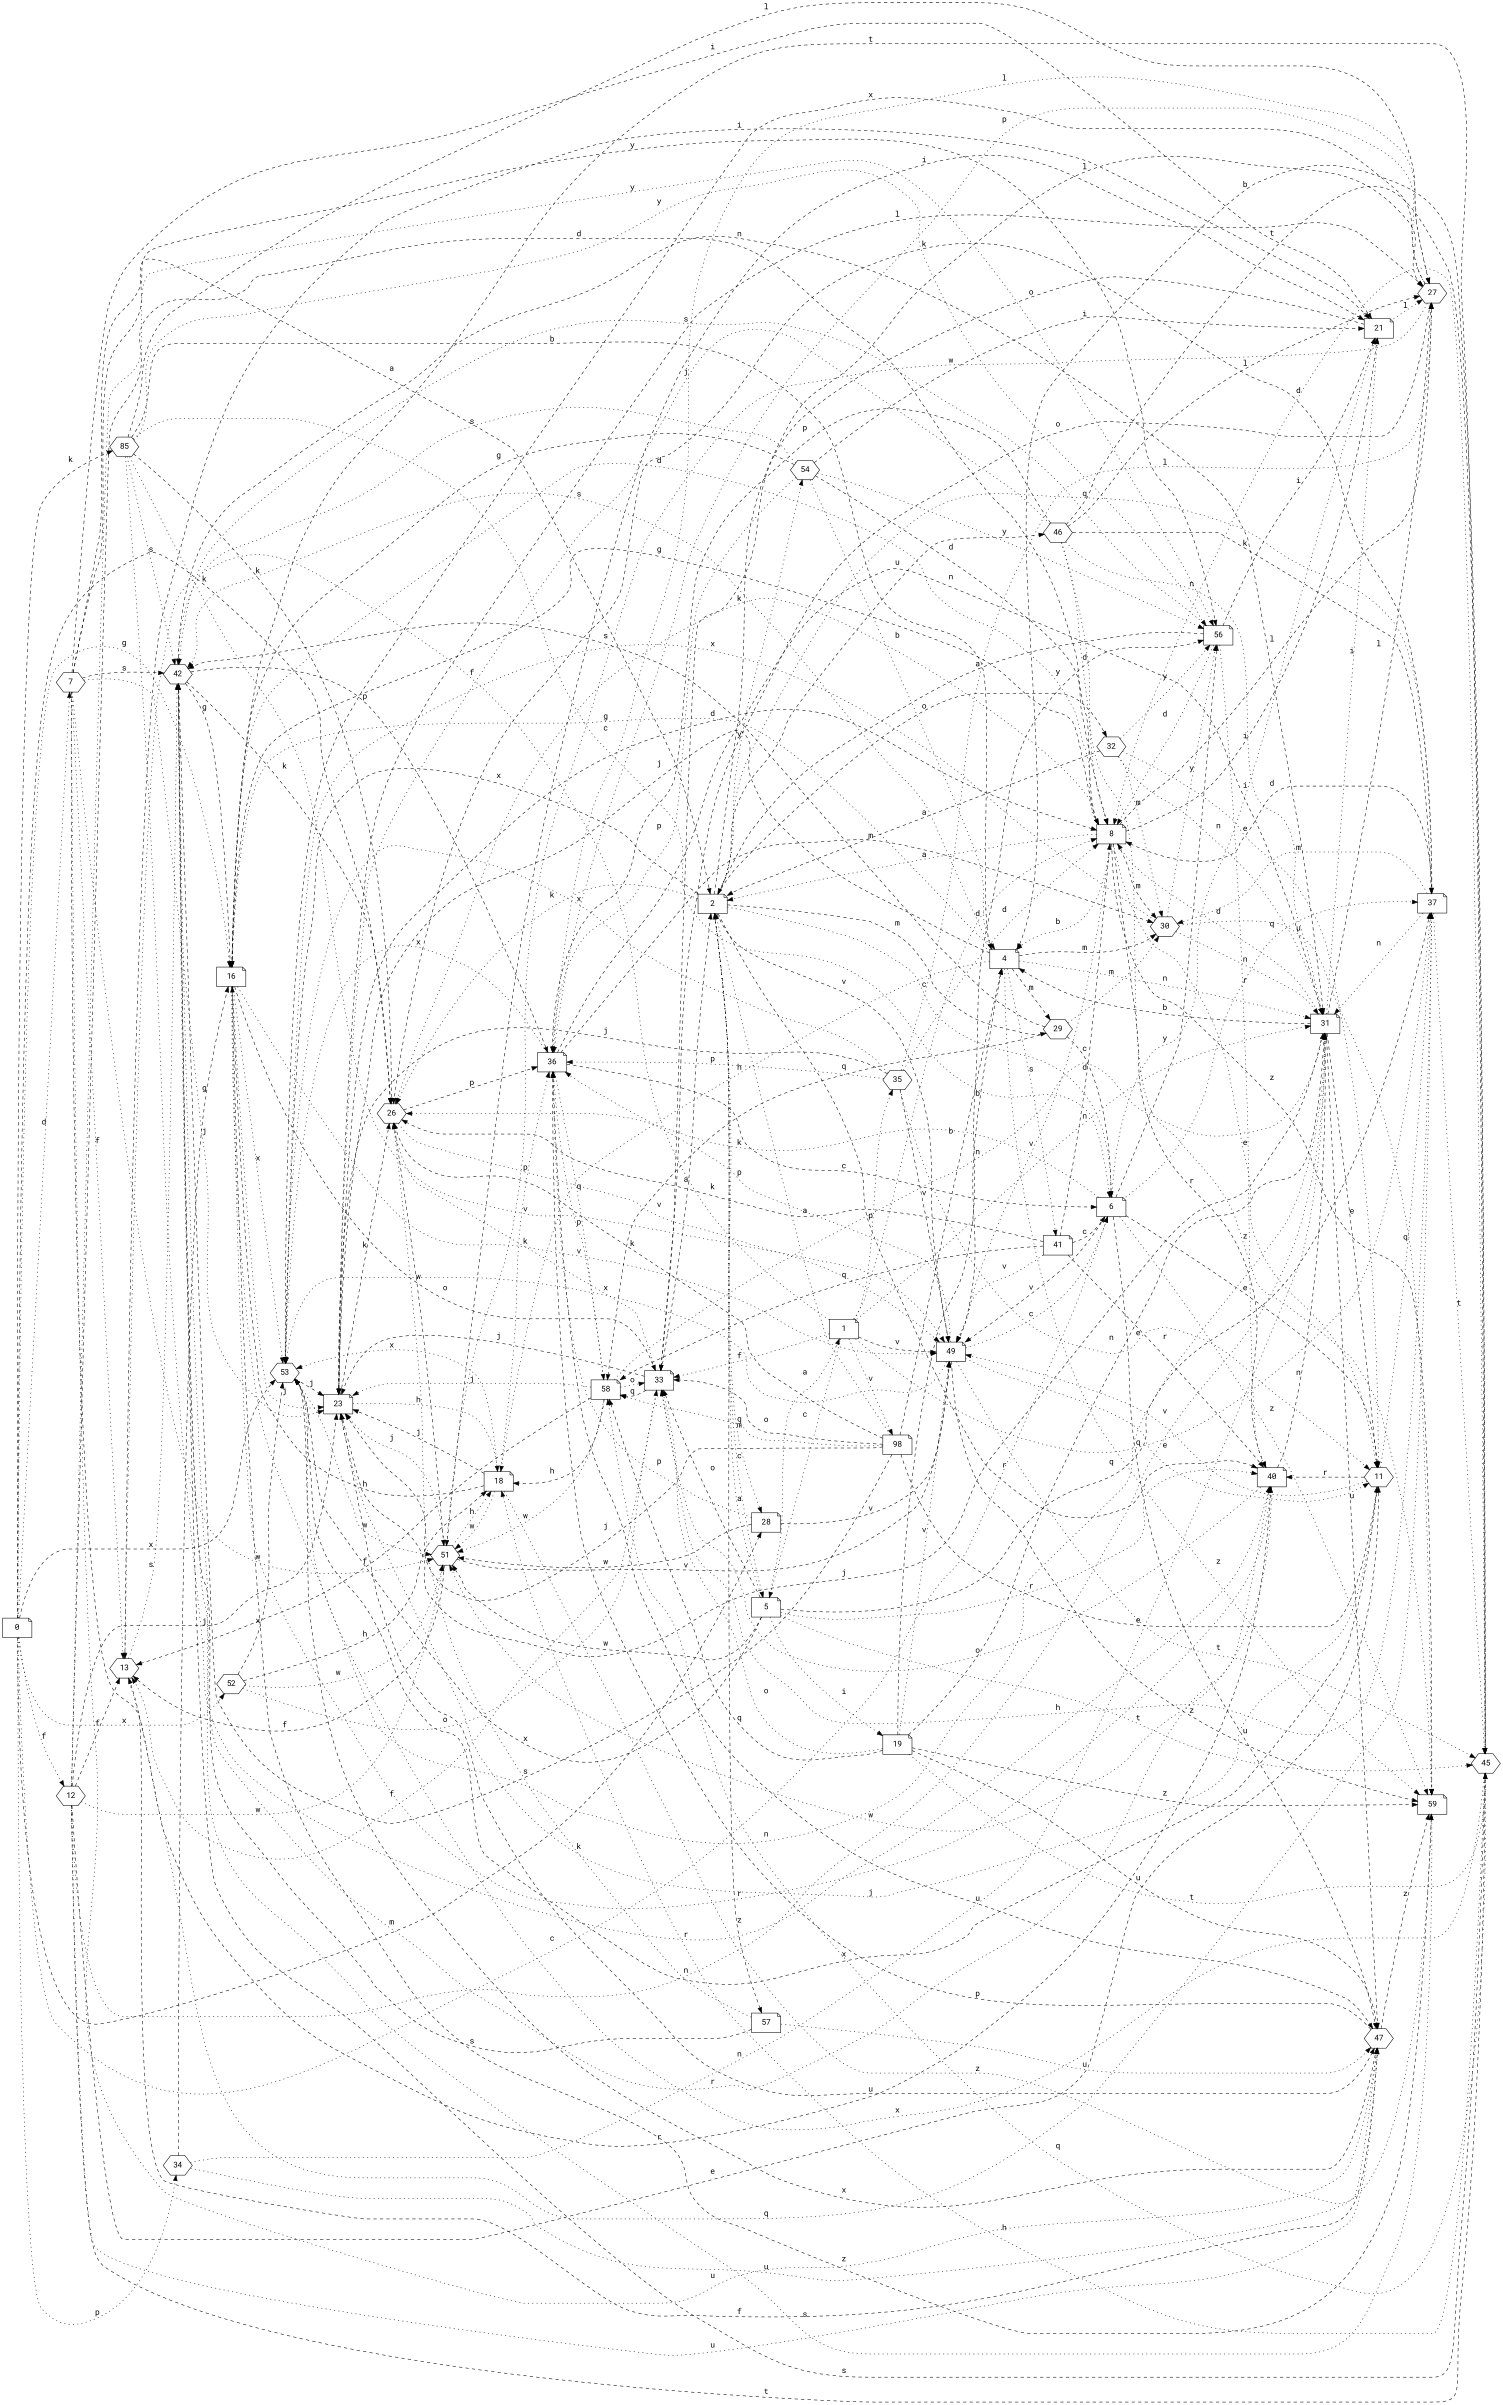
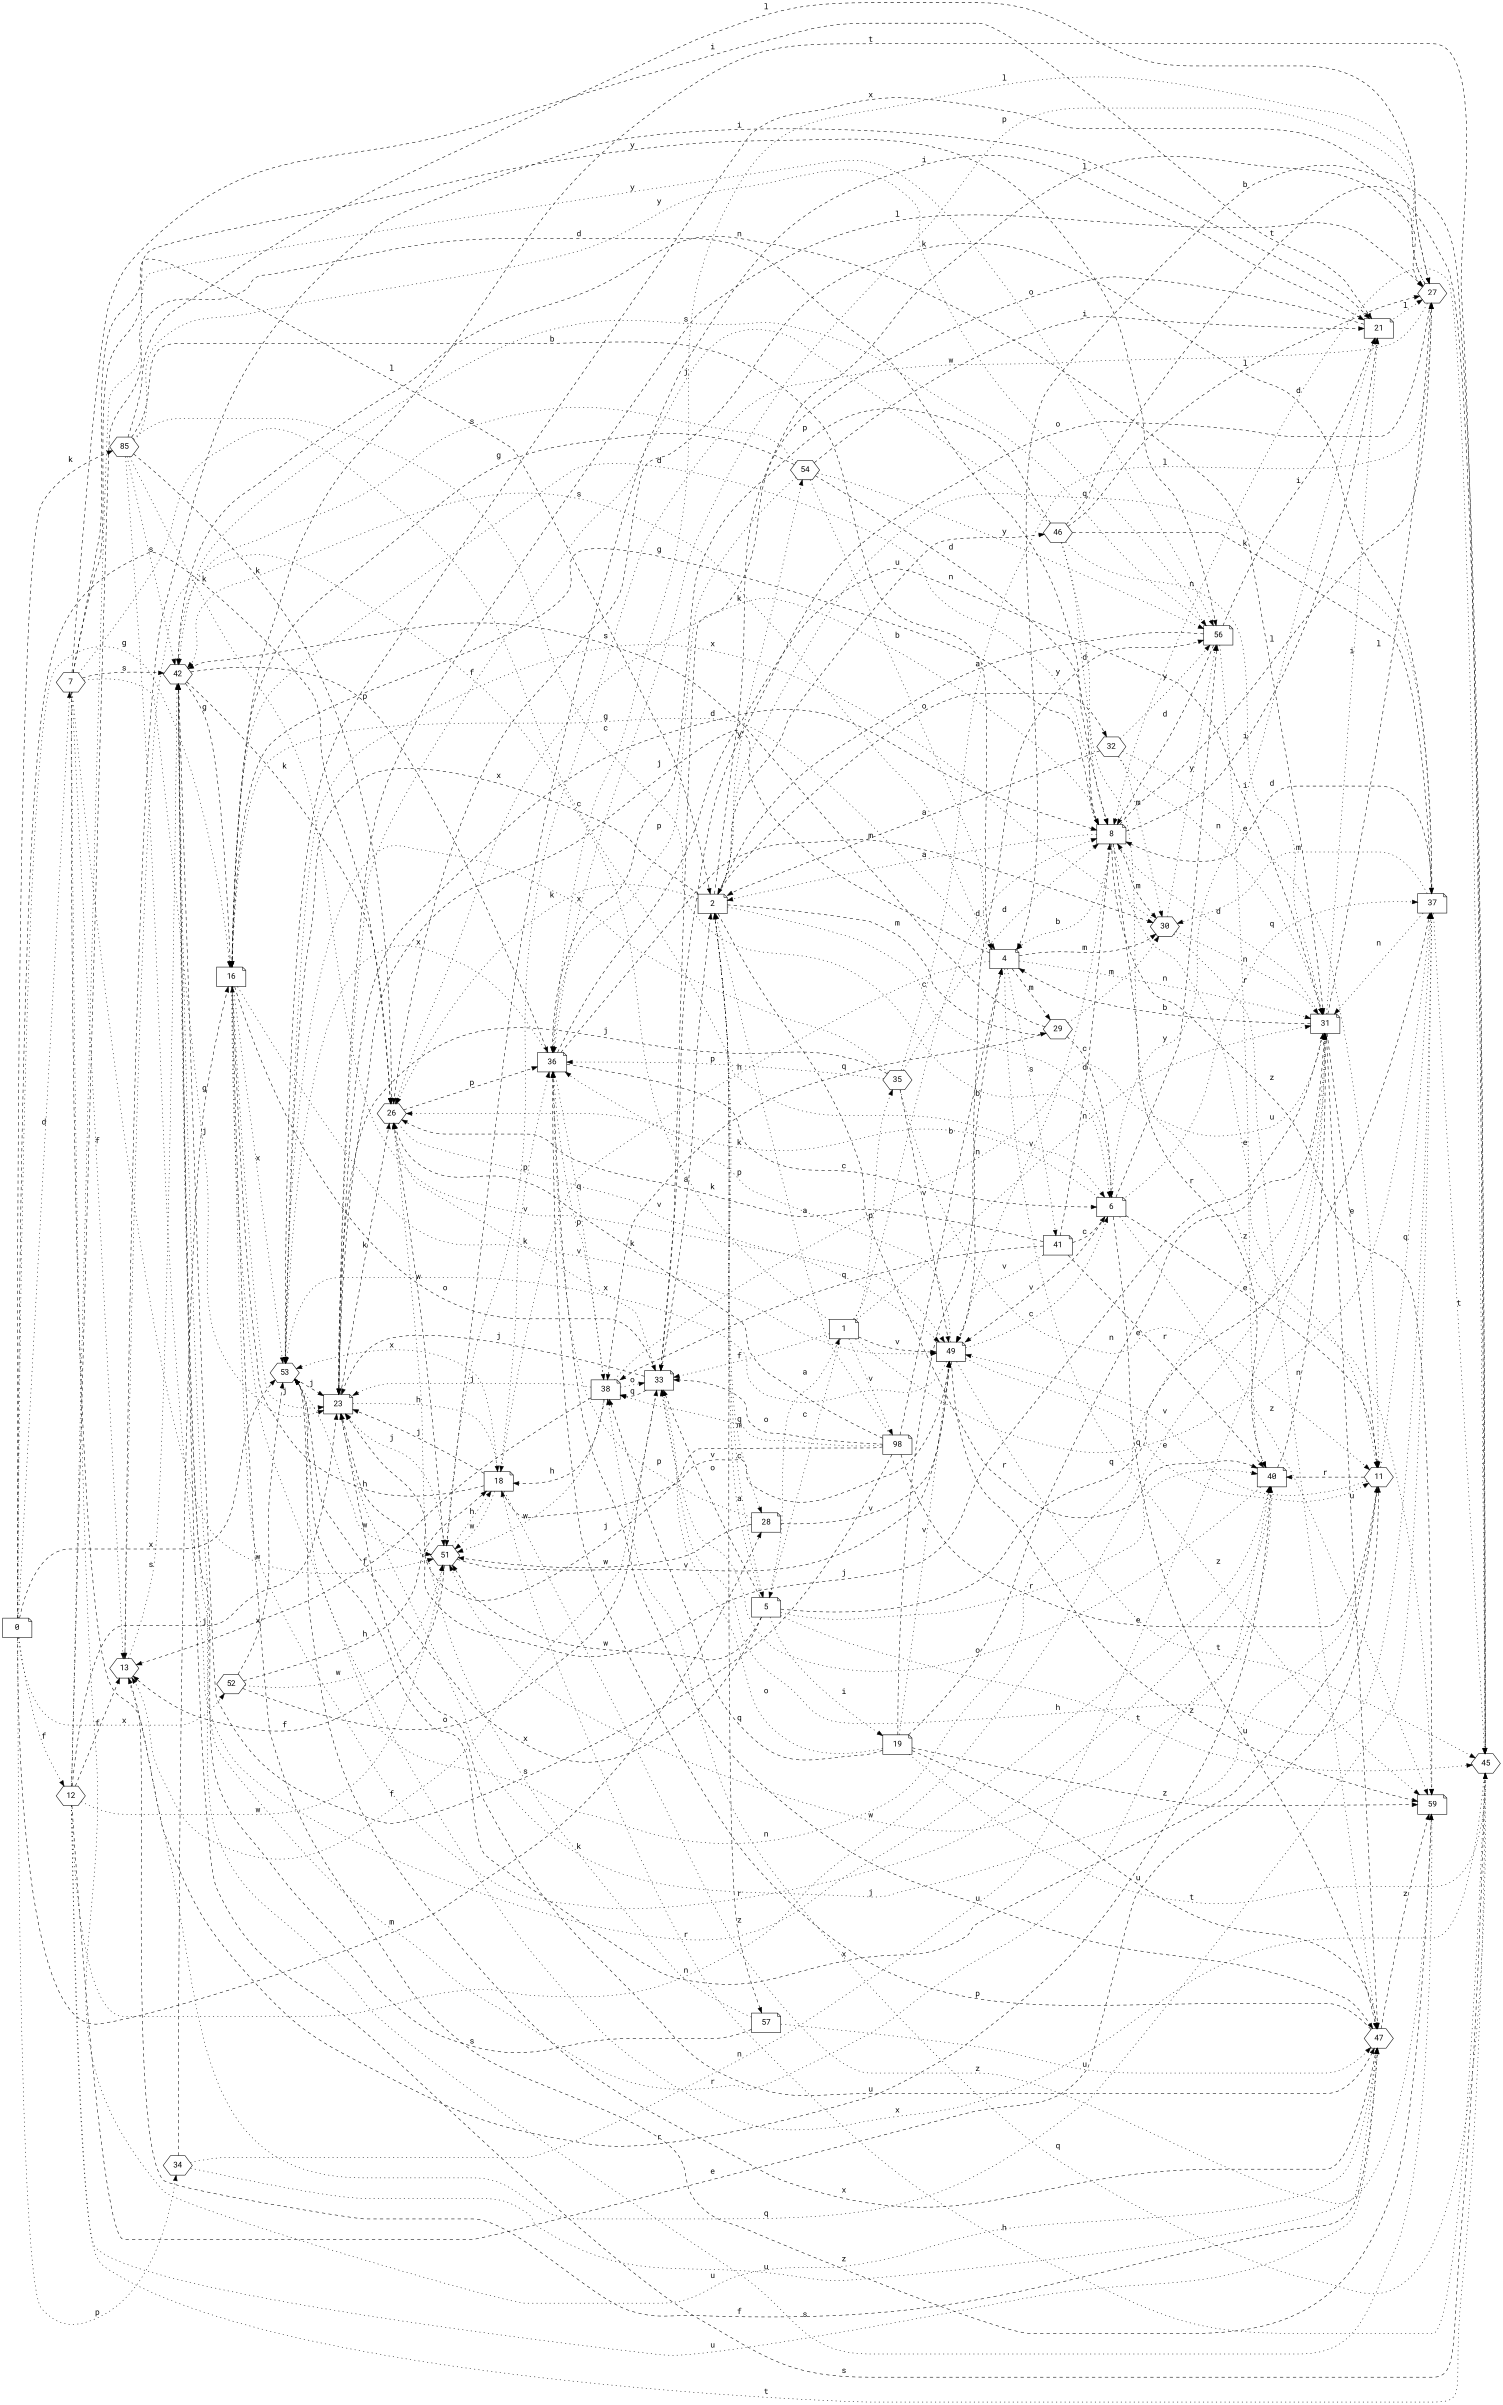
(392, 369) -> (392, 369)
(1171, 735) -> (1171, 735)
(915, 1073) -> (768, 1494)
(1415, 1288) -> (1299, 1465)
(606, 1390) -> (606, 1390)
(540, 1677) -> (540, 1677)
(555, 1949) -> (550, 754)
(848, 2401) -> (848, 2401)
